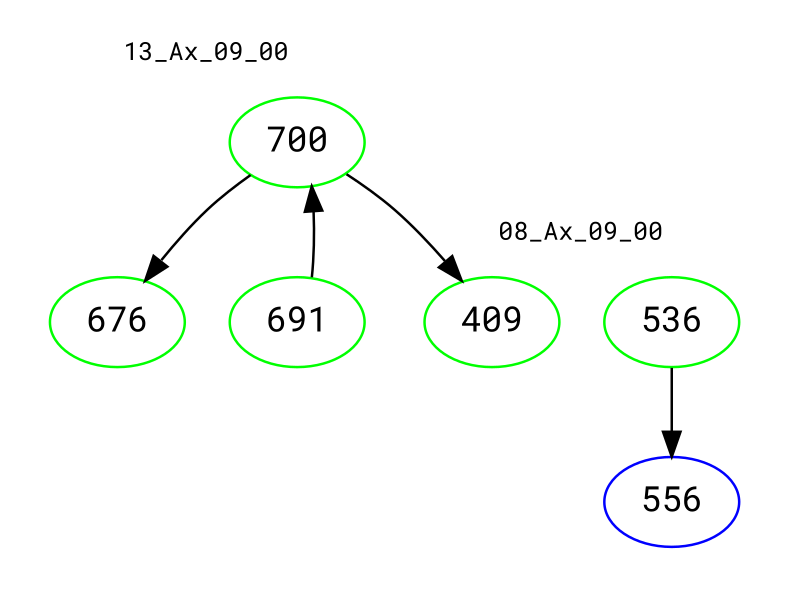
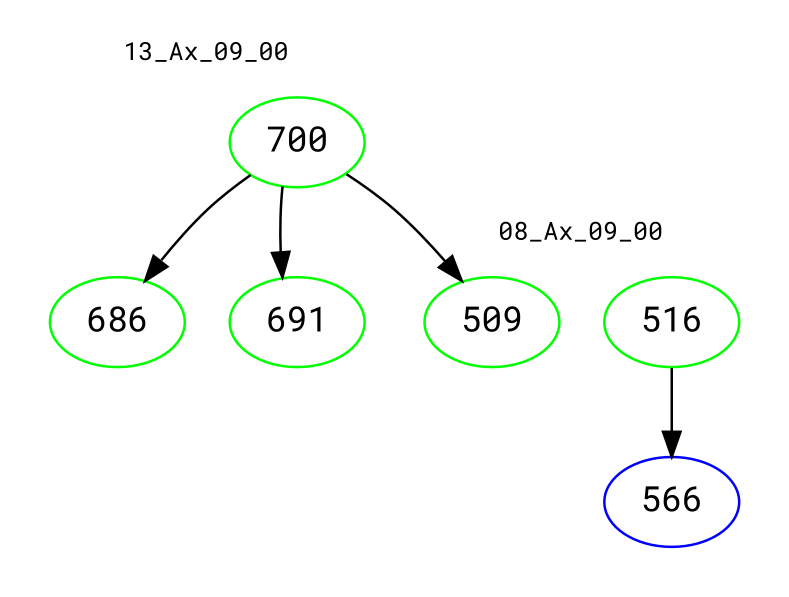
(314, 245) -> (280, 219)
(117, 322) -> (117, 322)
(492, 322) -> (492, 322)
(672, 322) -> (672, 322)
(672, 502) -> (672, 502)
